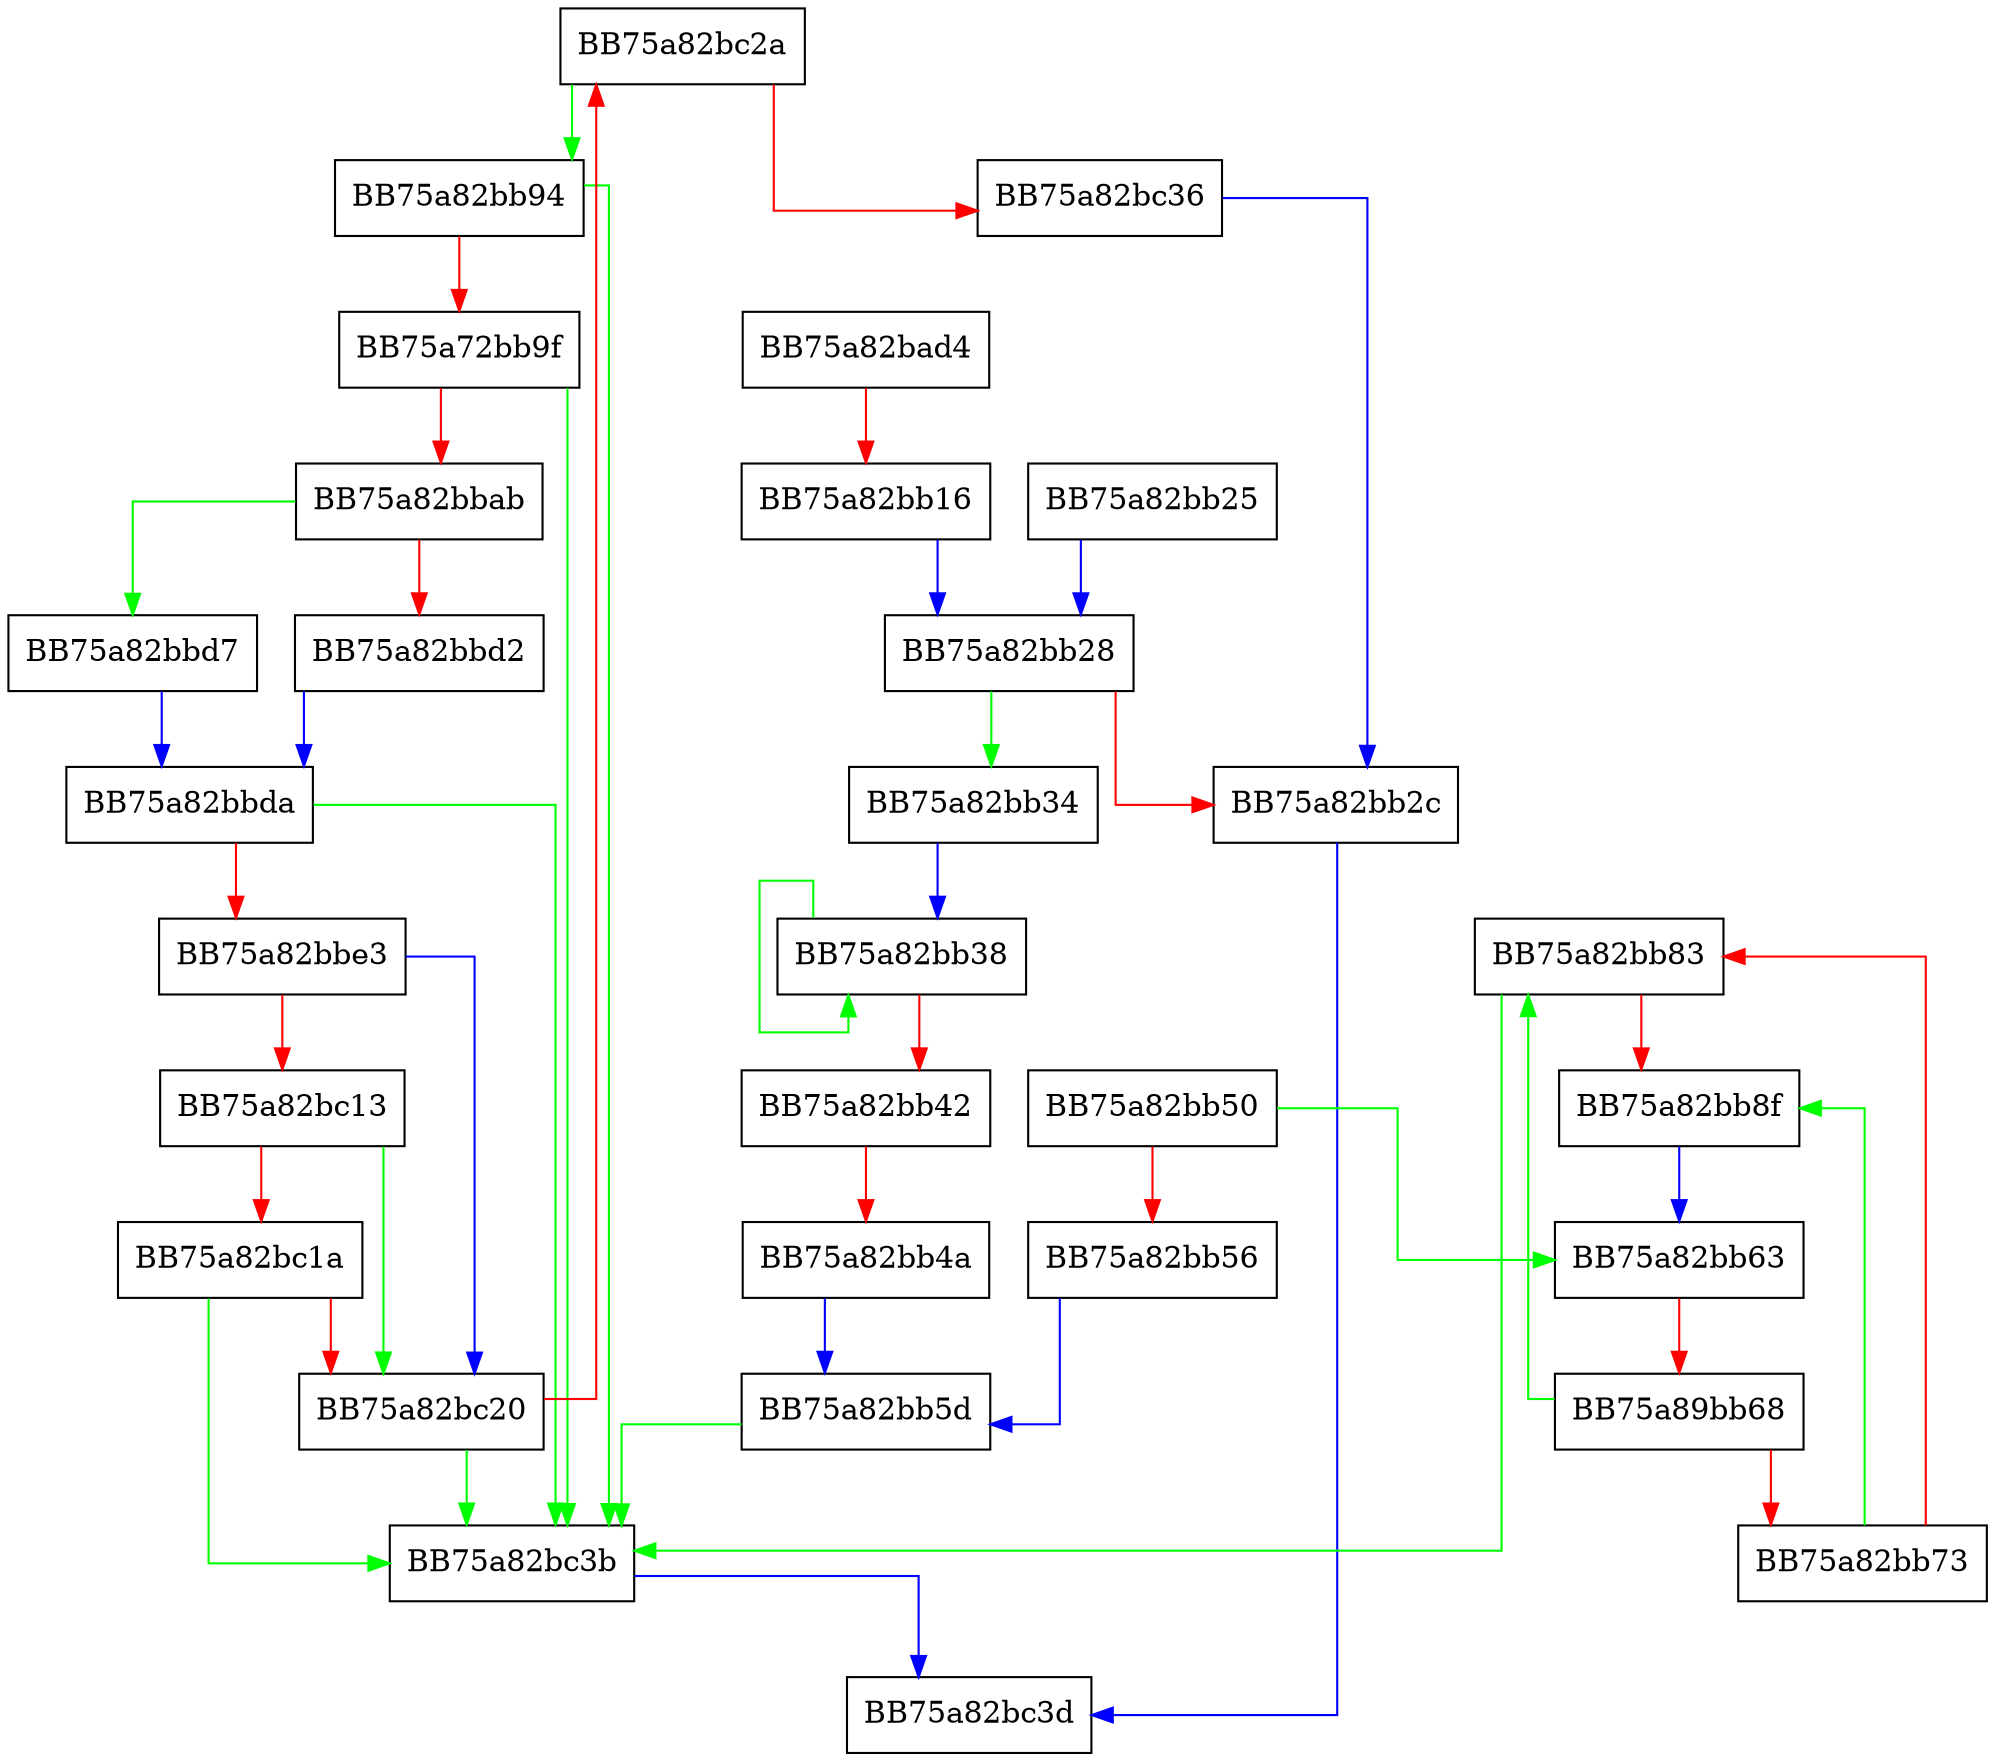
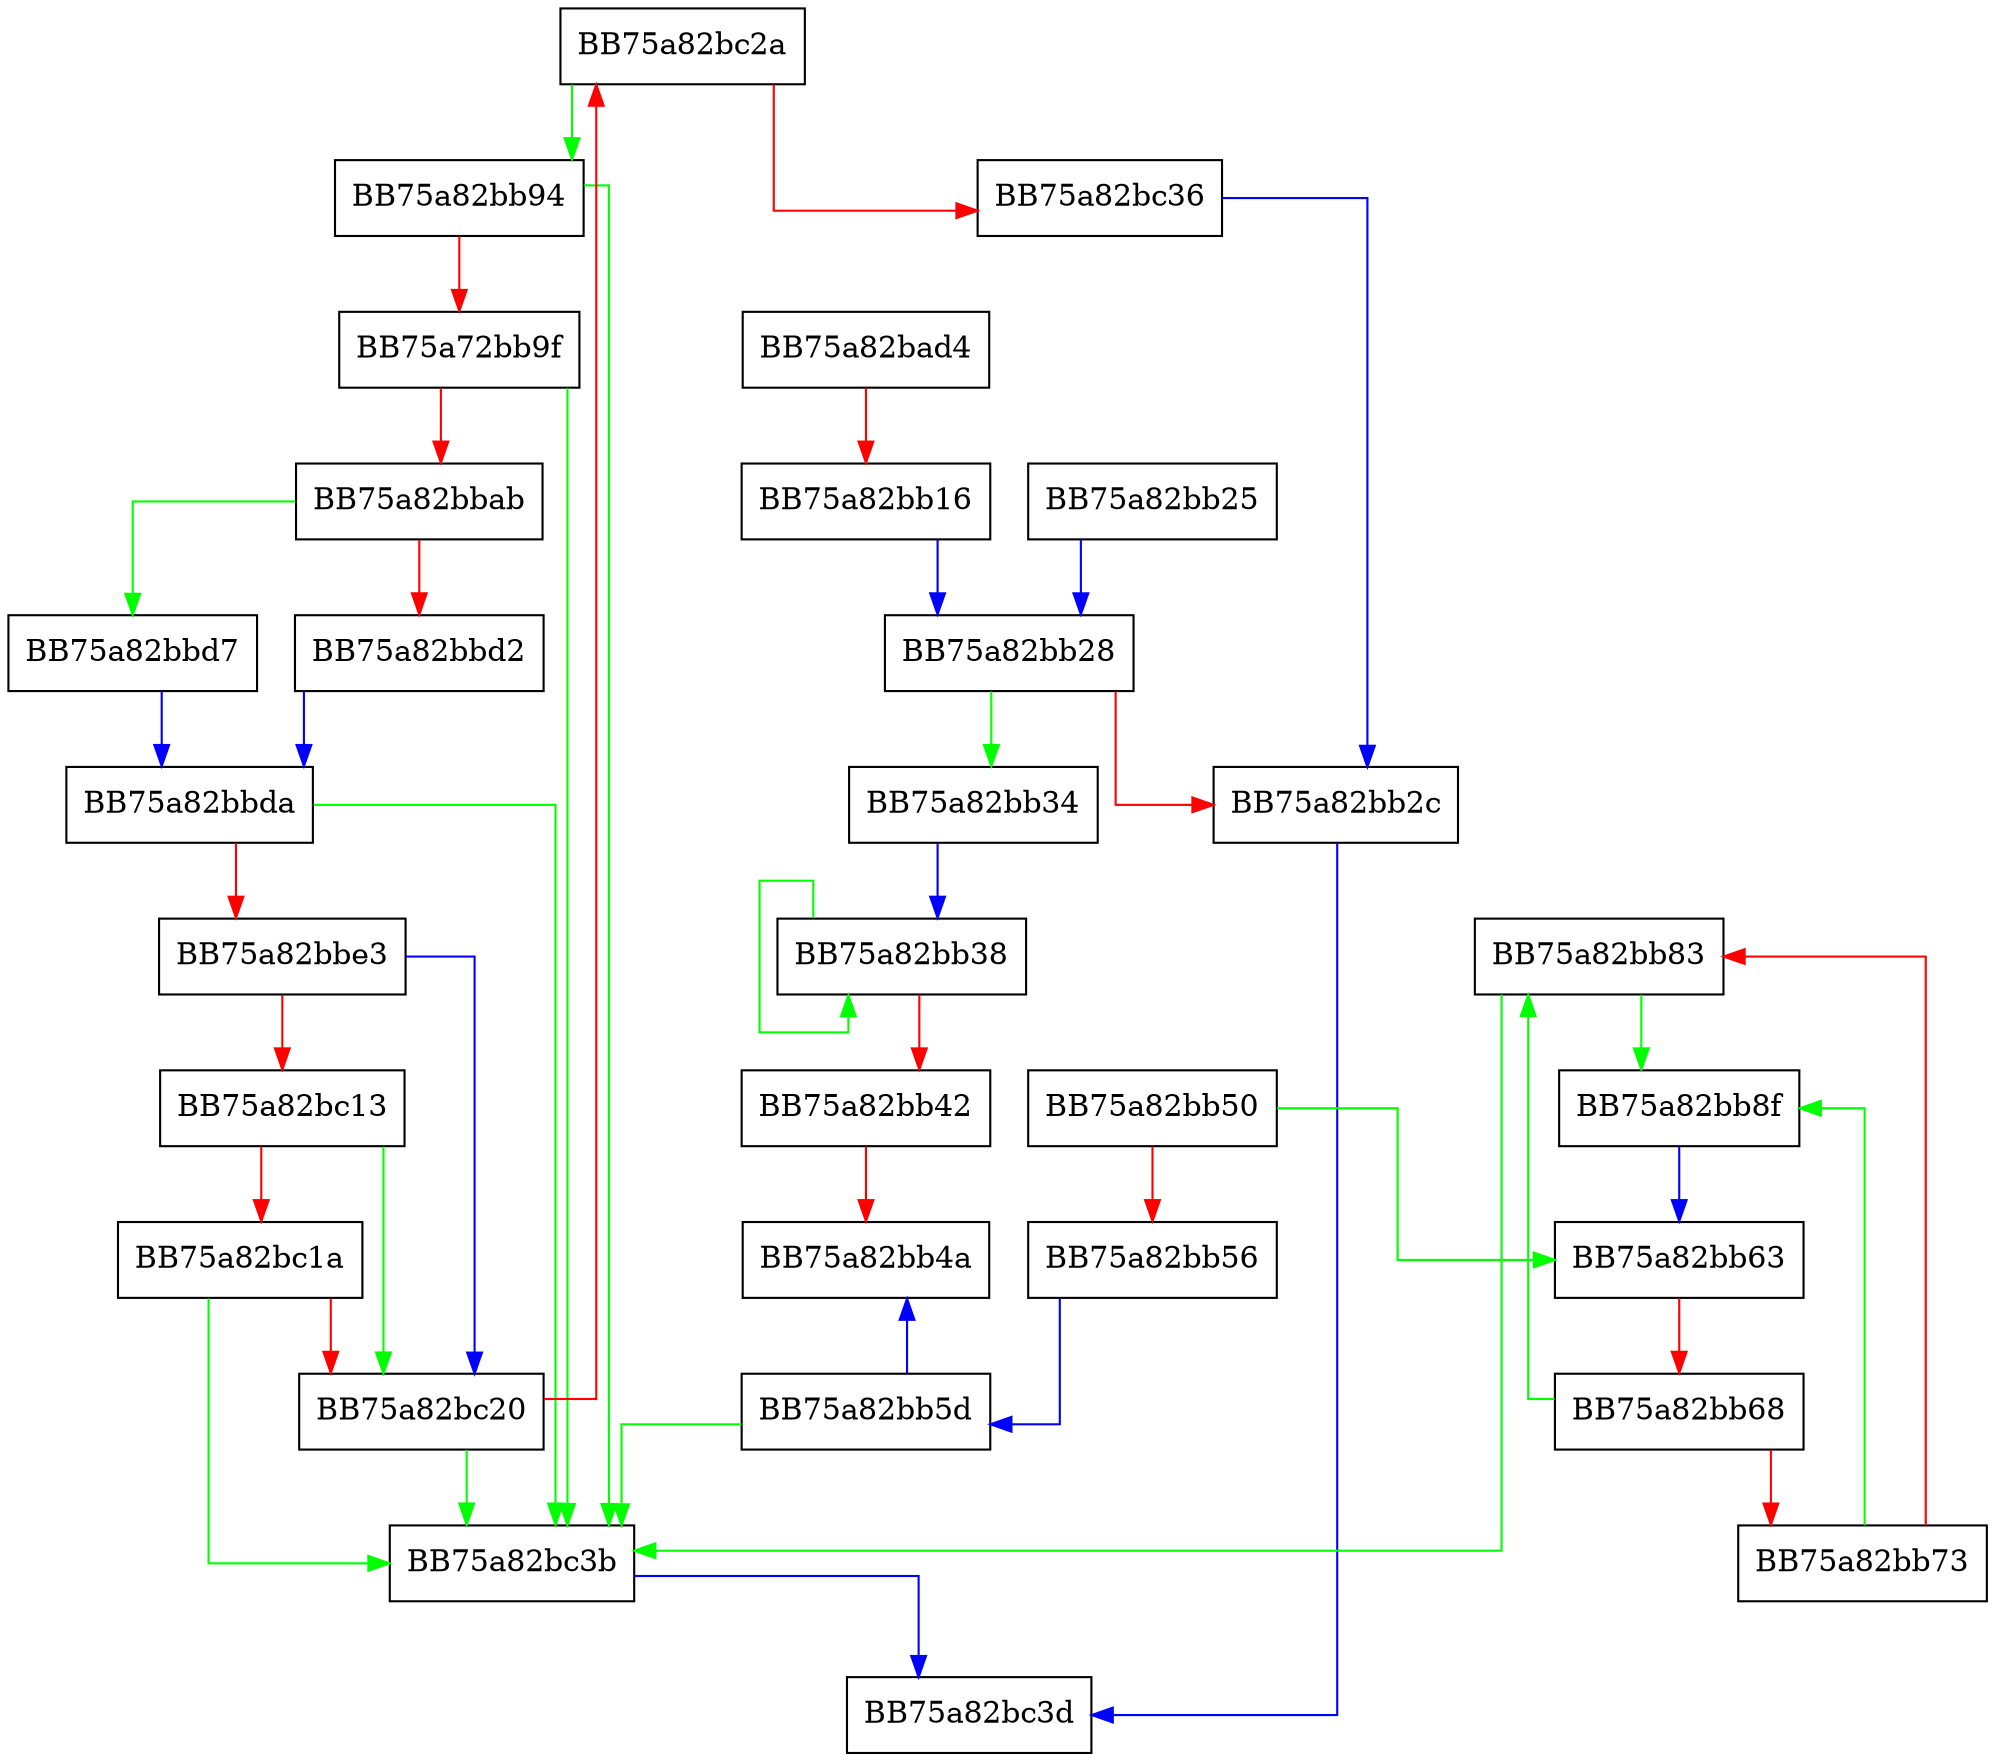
(1641, 1022) -> (1641, 1022)
(825, 1325) -> (907, 1347)
(1679, 1412) -> (1679, 1412)
